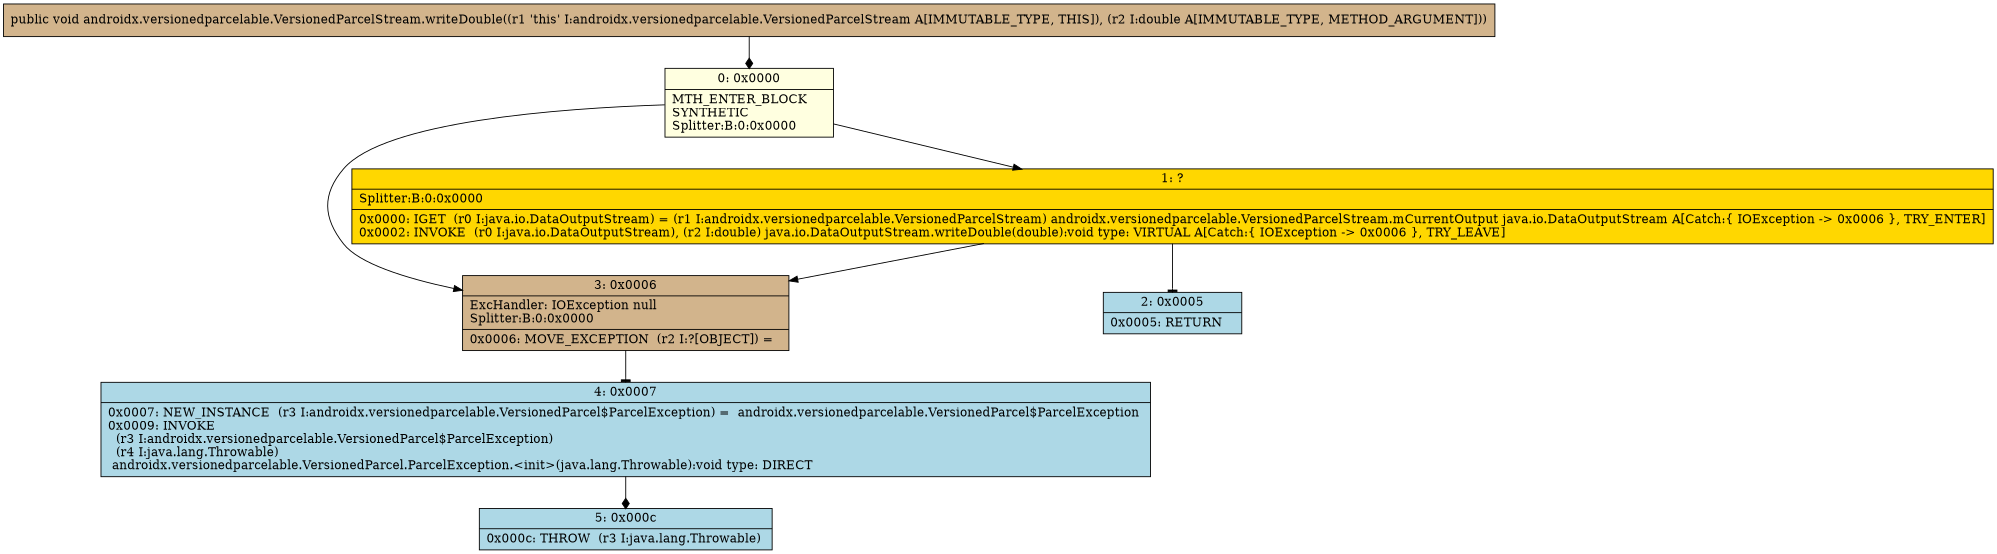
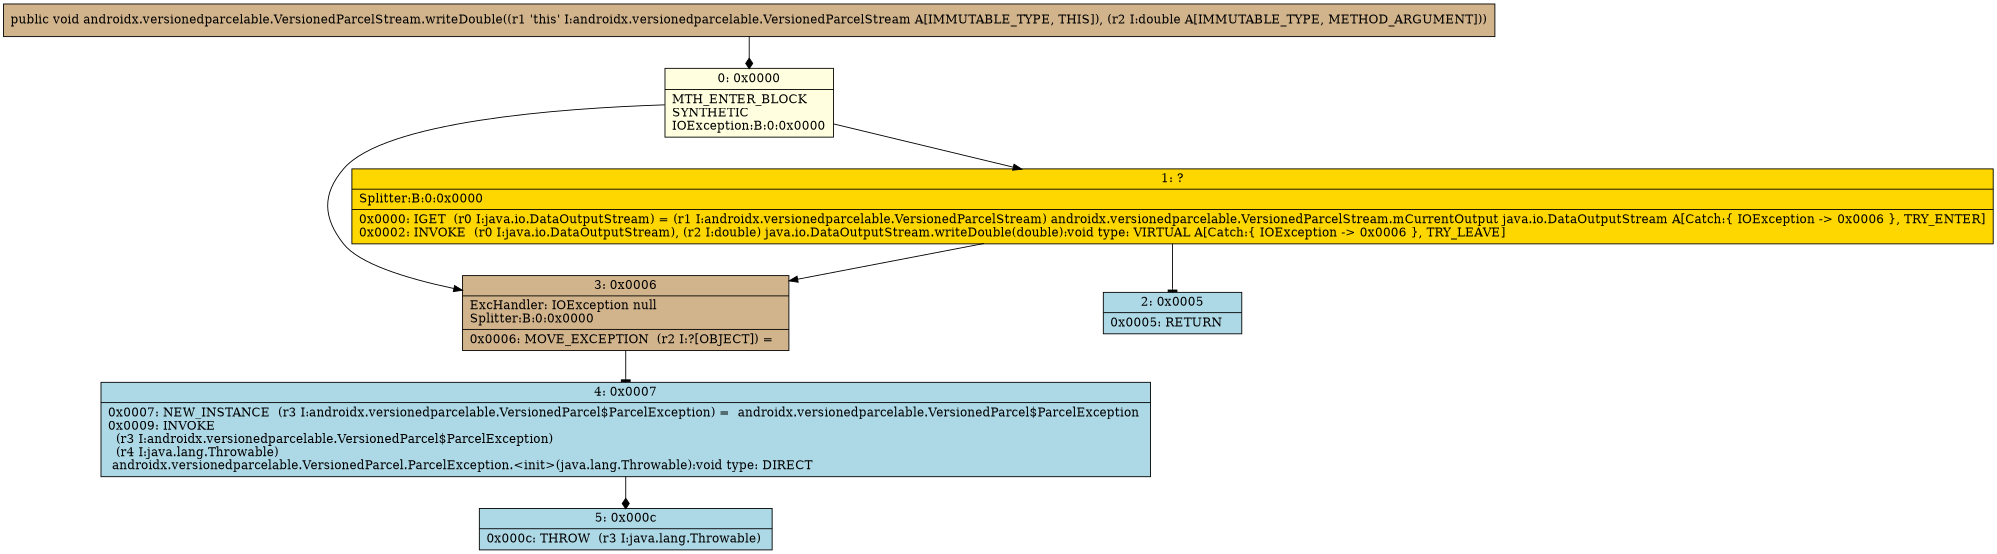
(735, 126) -> (749, 126)
